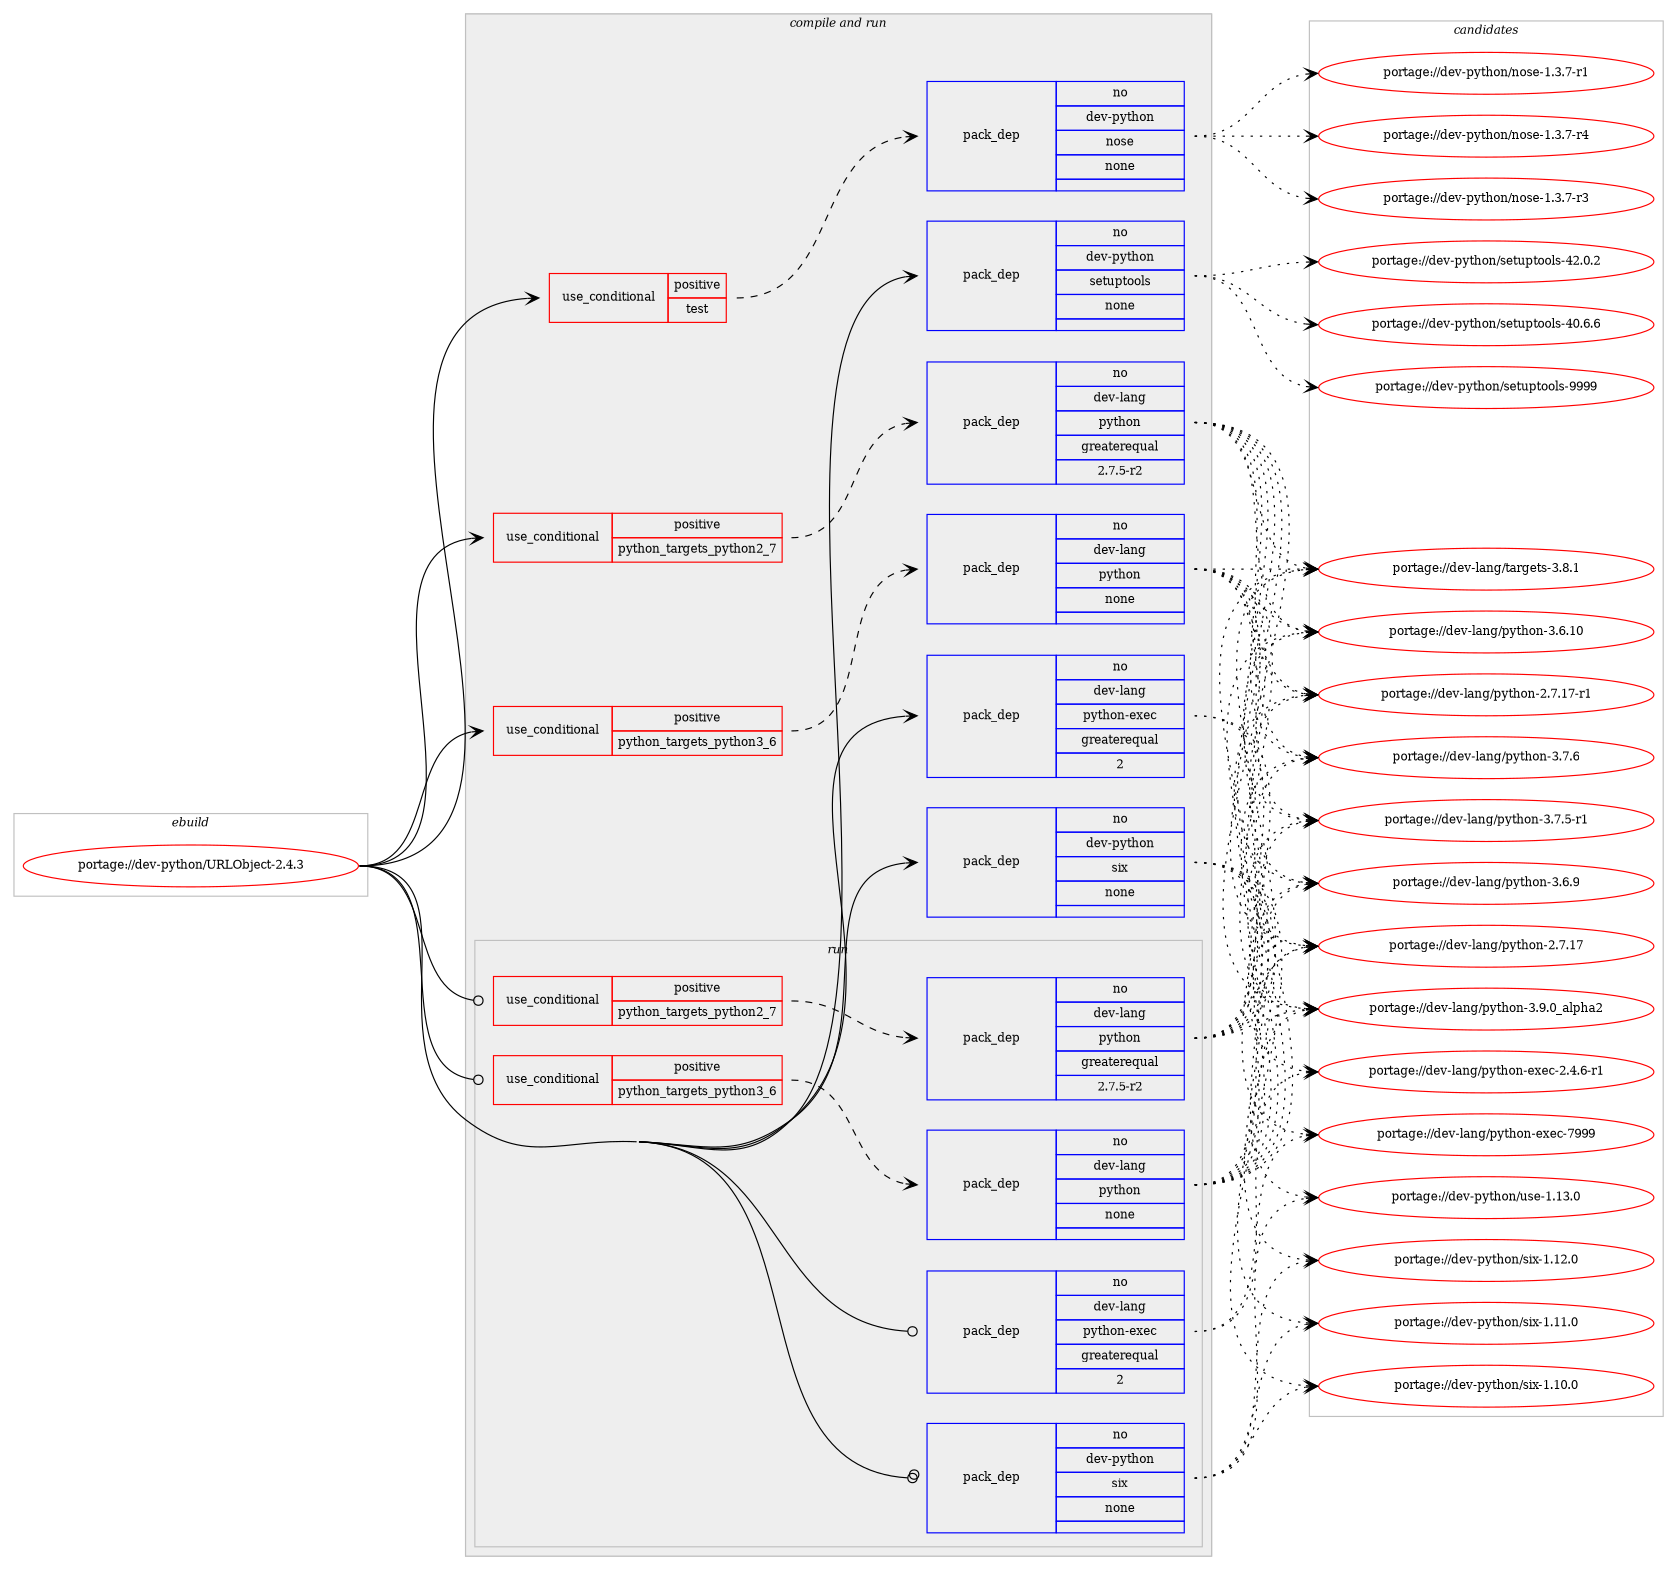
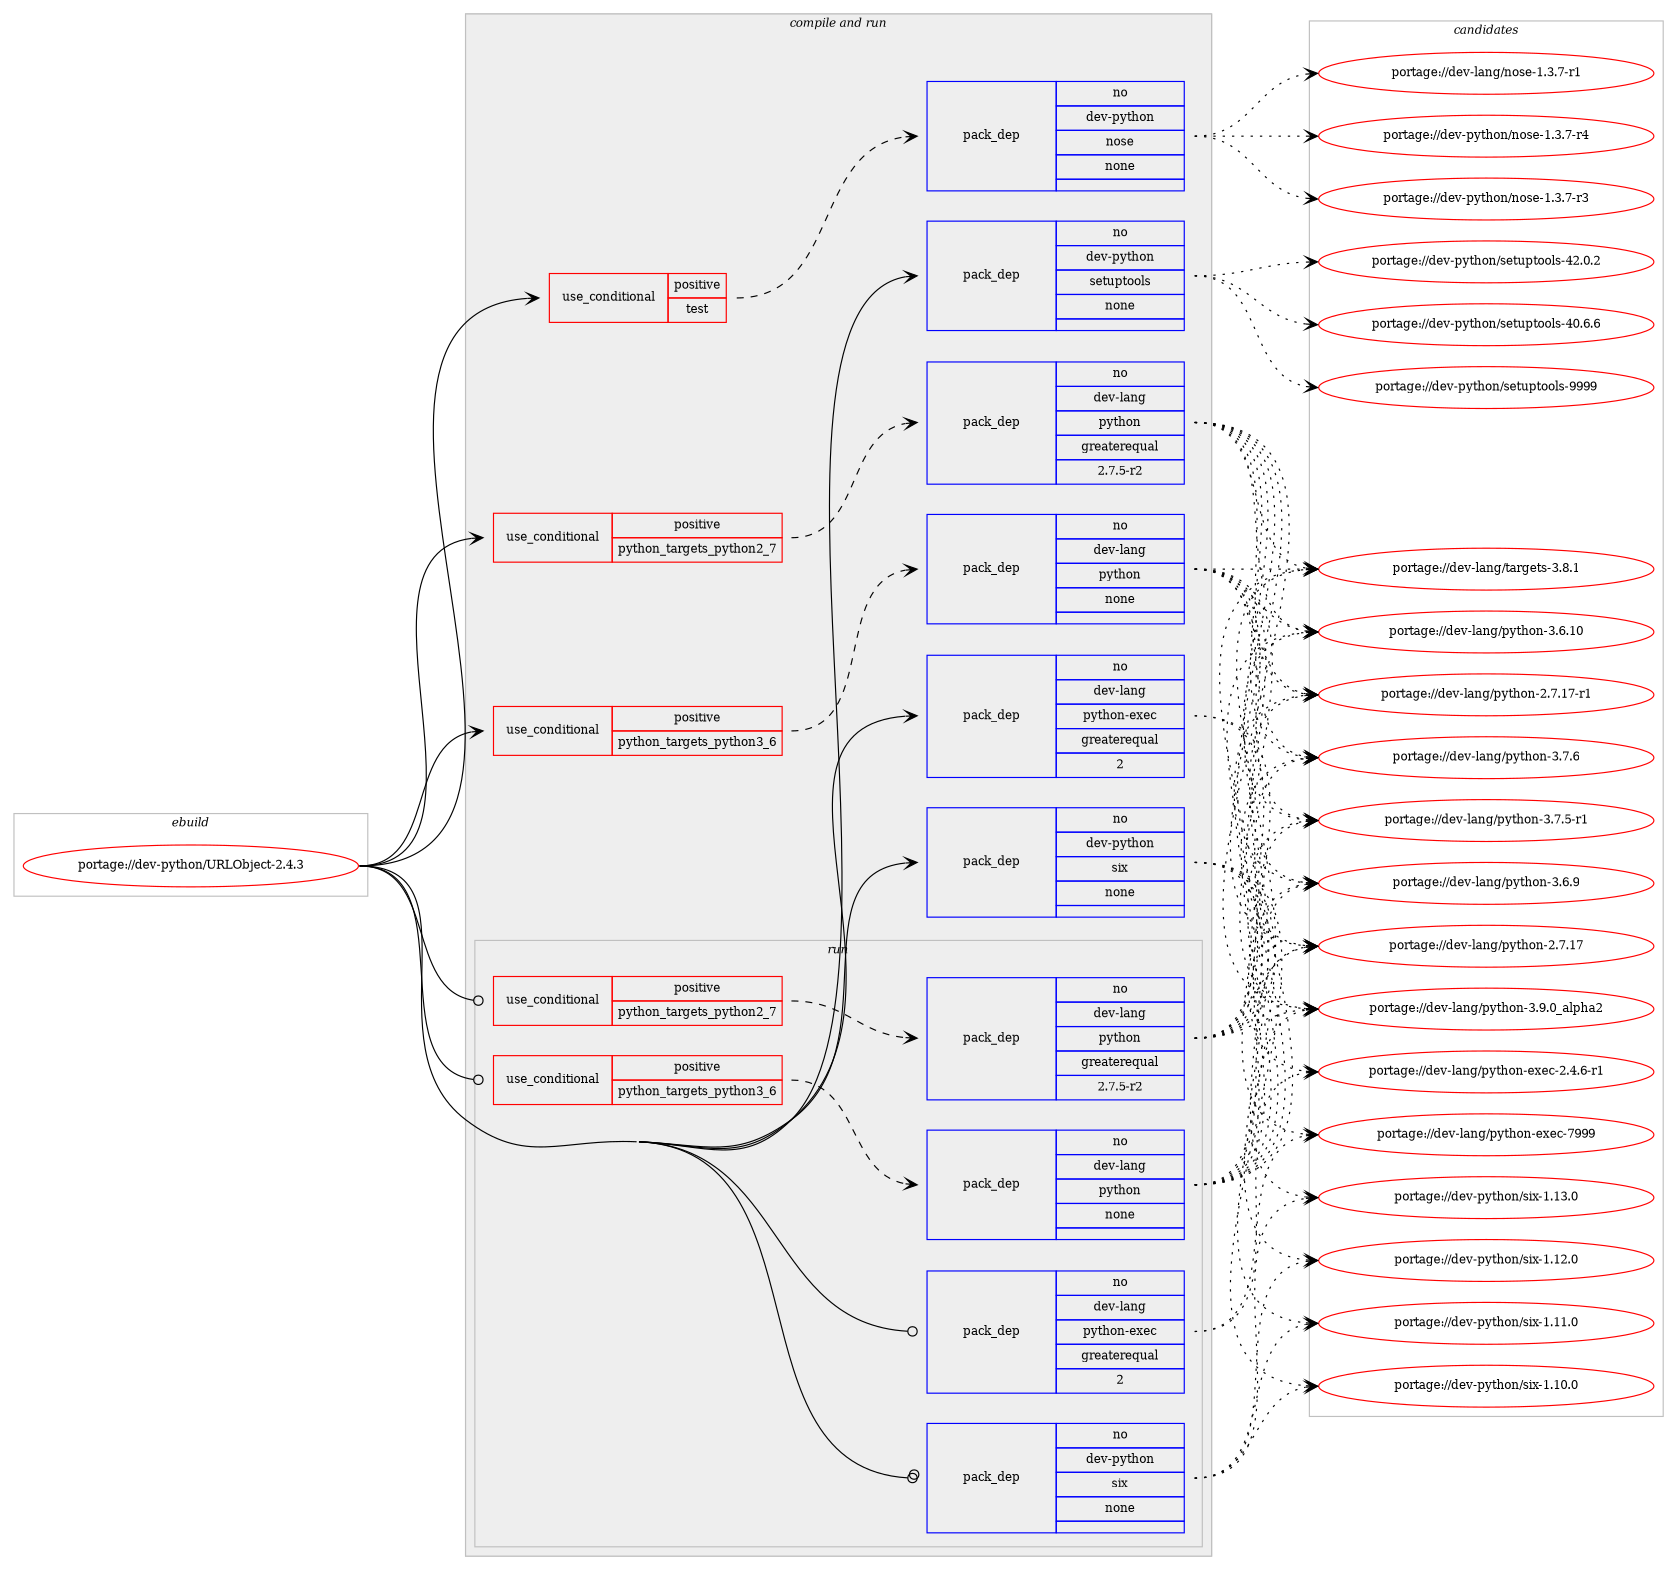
(1486, 73) -> (1486, 73)
(1486, 1198) -> (1486, 1198)
